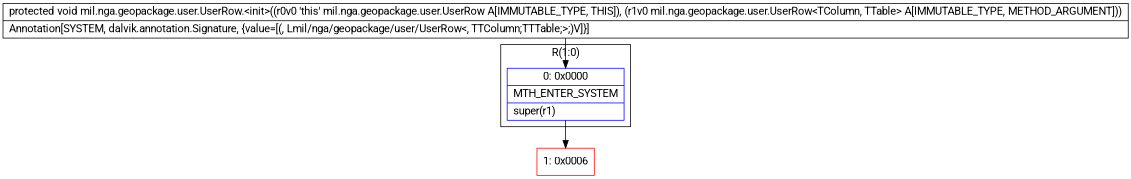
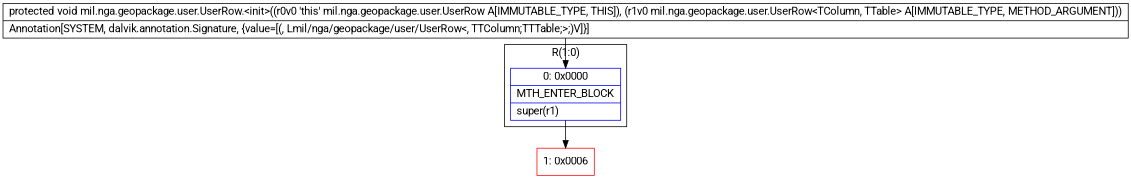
(566, 94) -> (566, 94)
